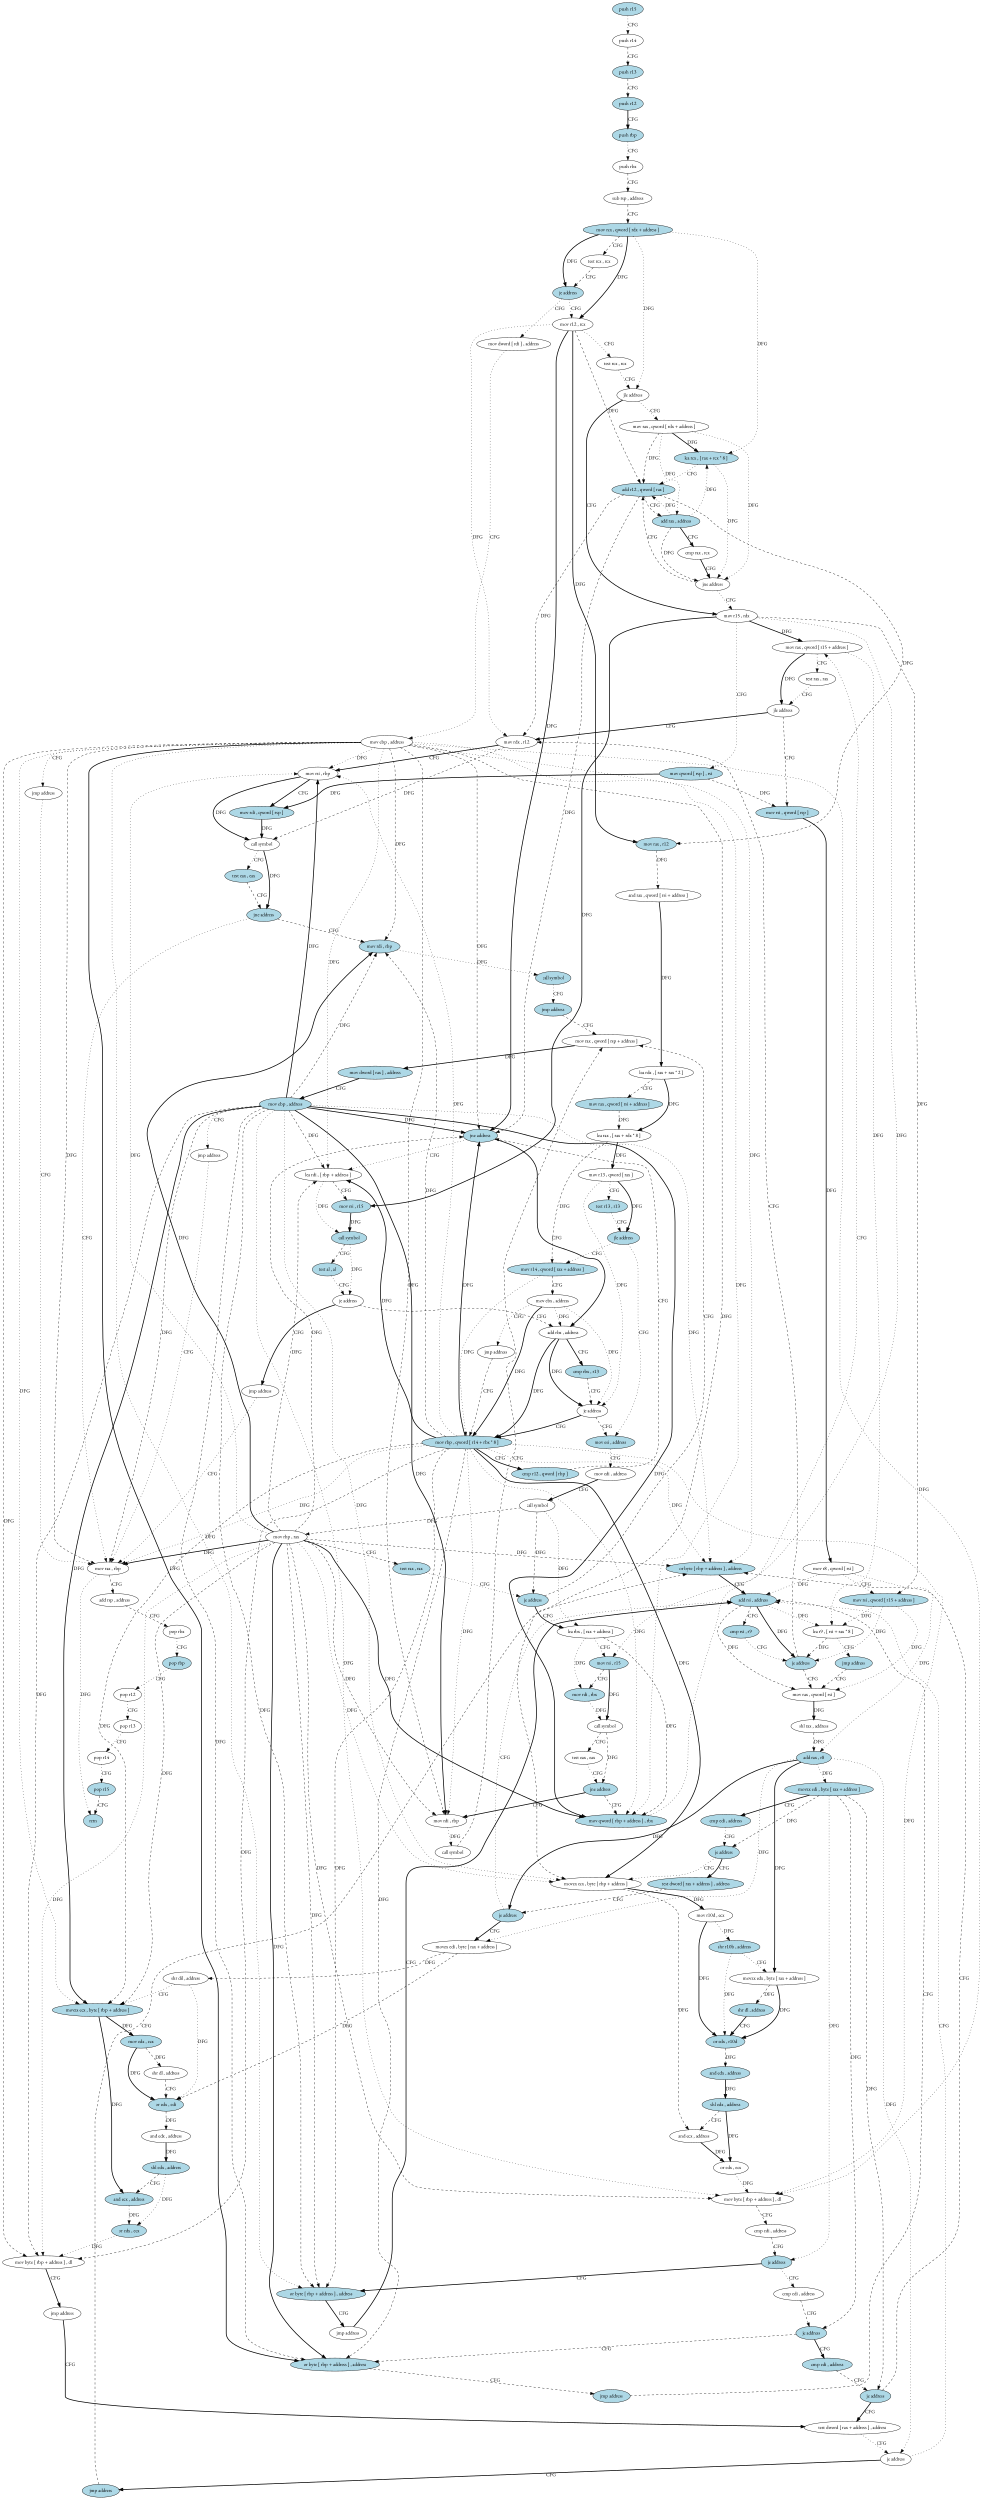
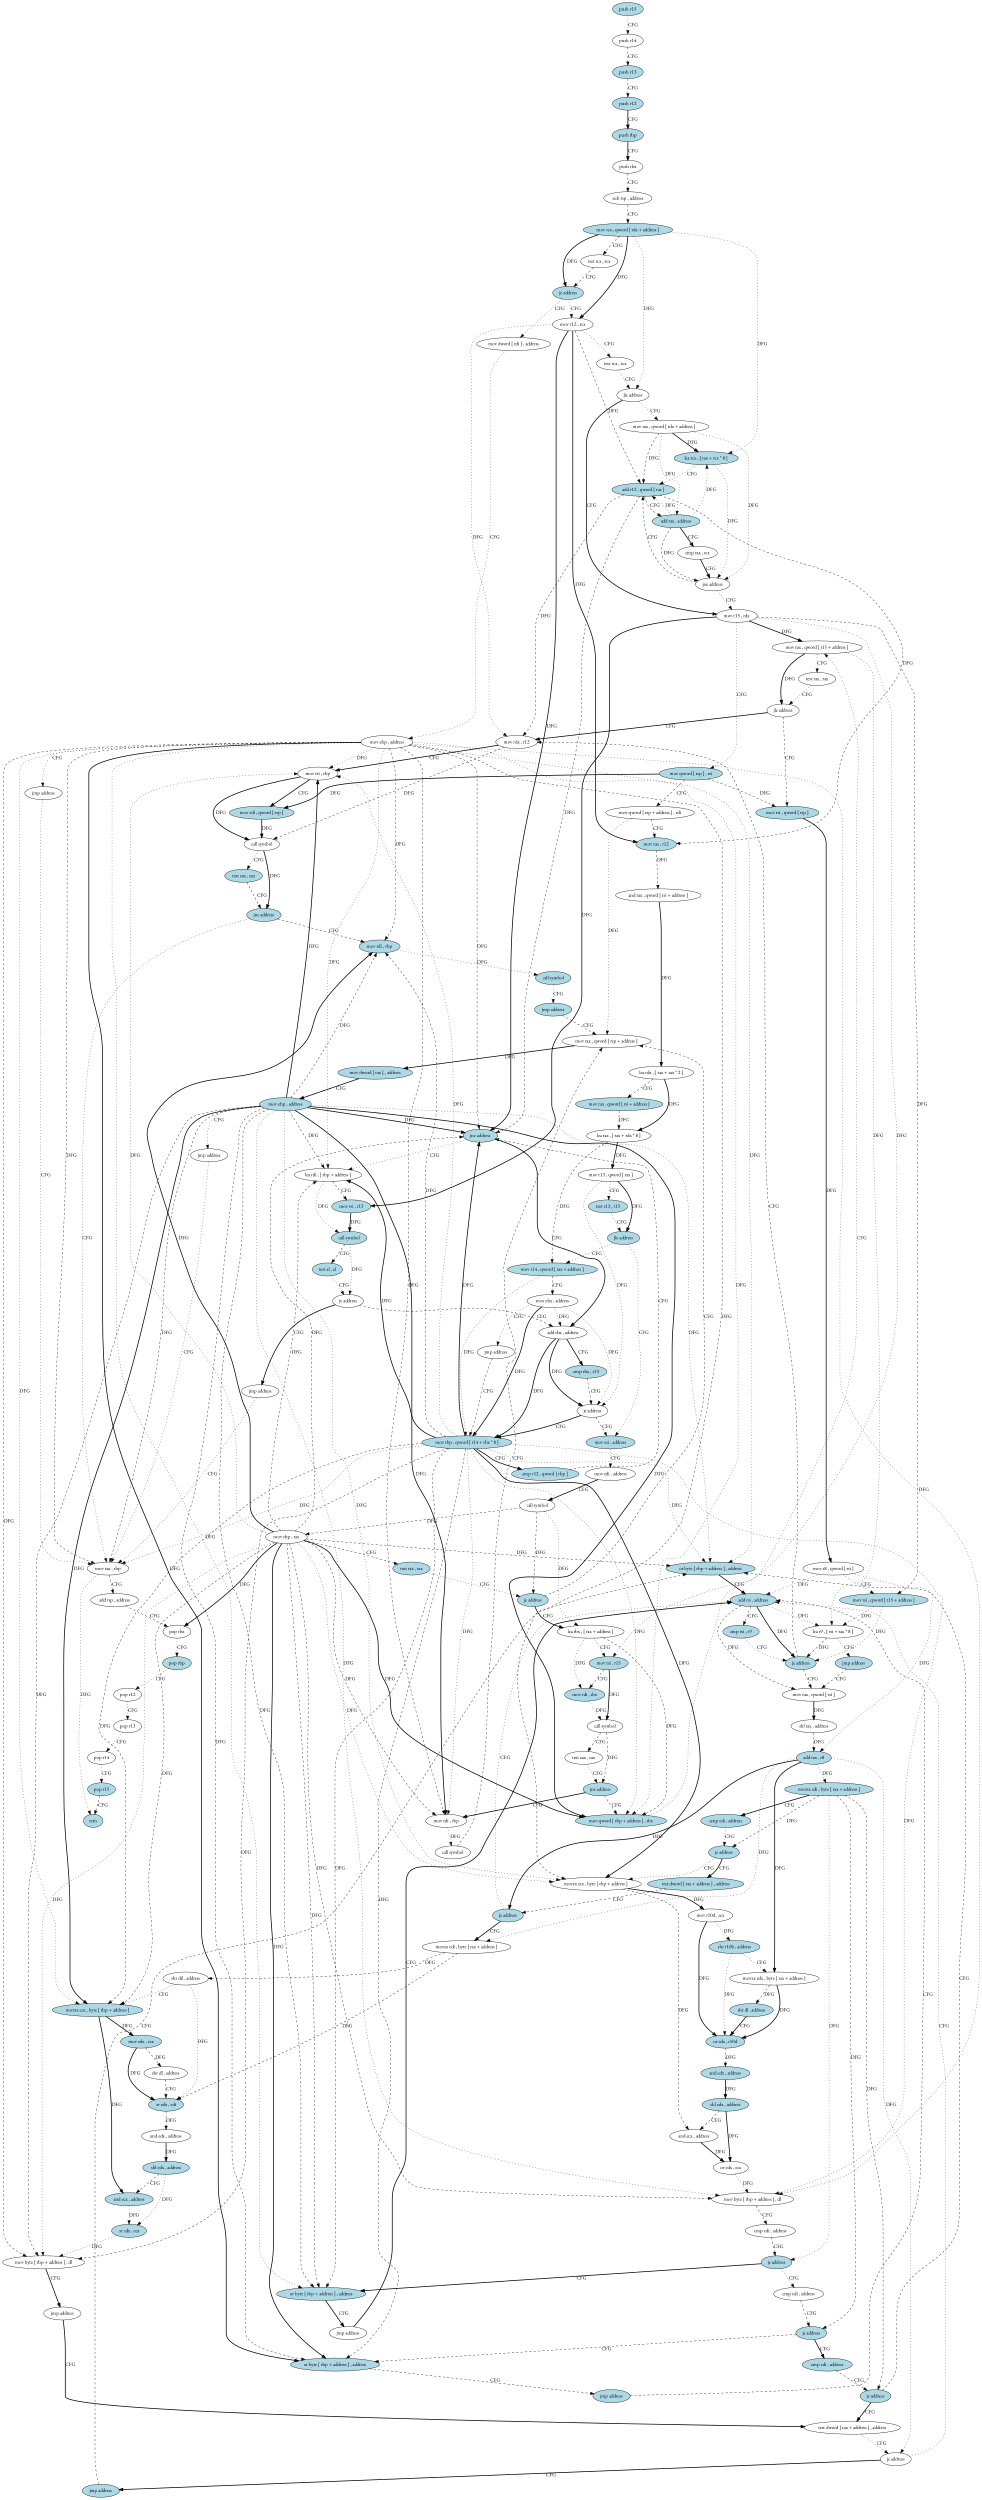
(628, 149) -> (628, 149)
none -> (650, 813)
(198, 1551) -> (235, 1586)
(899, 1659) -> none
